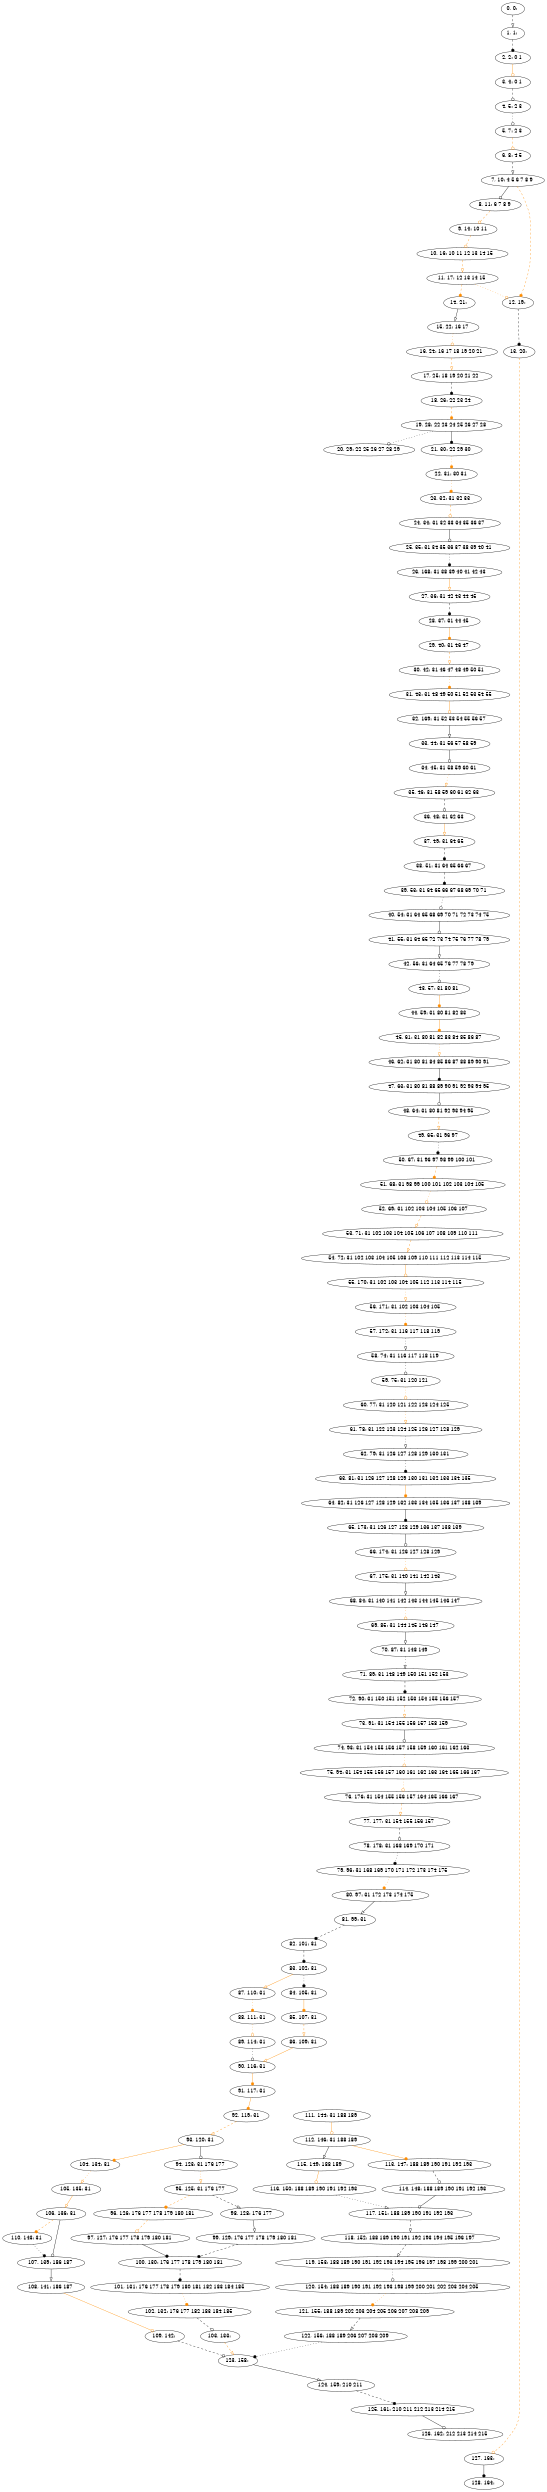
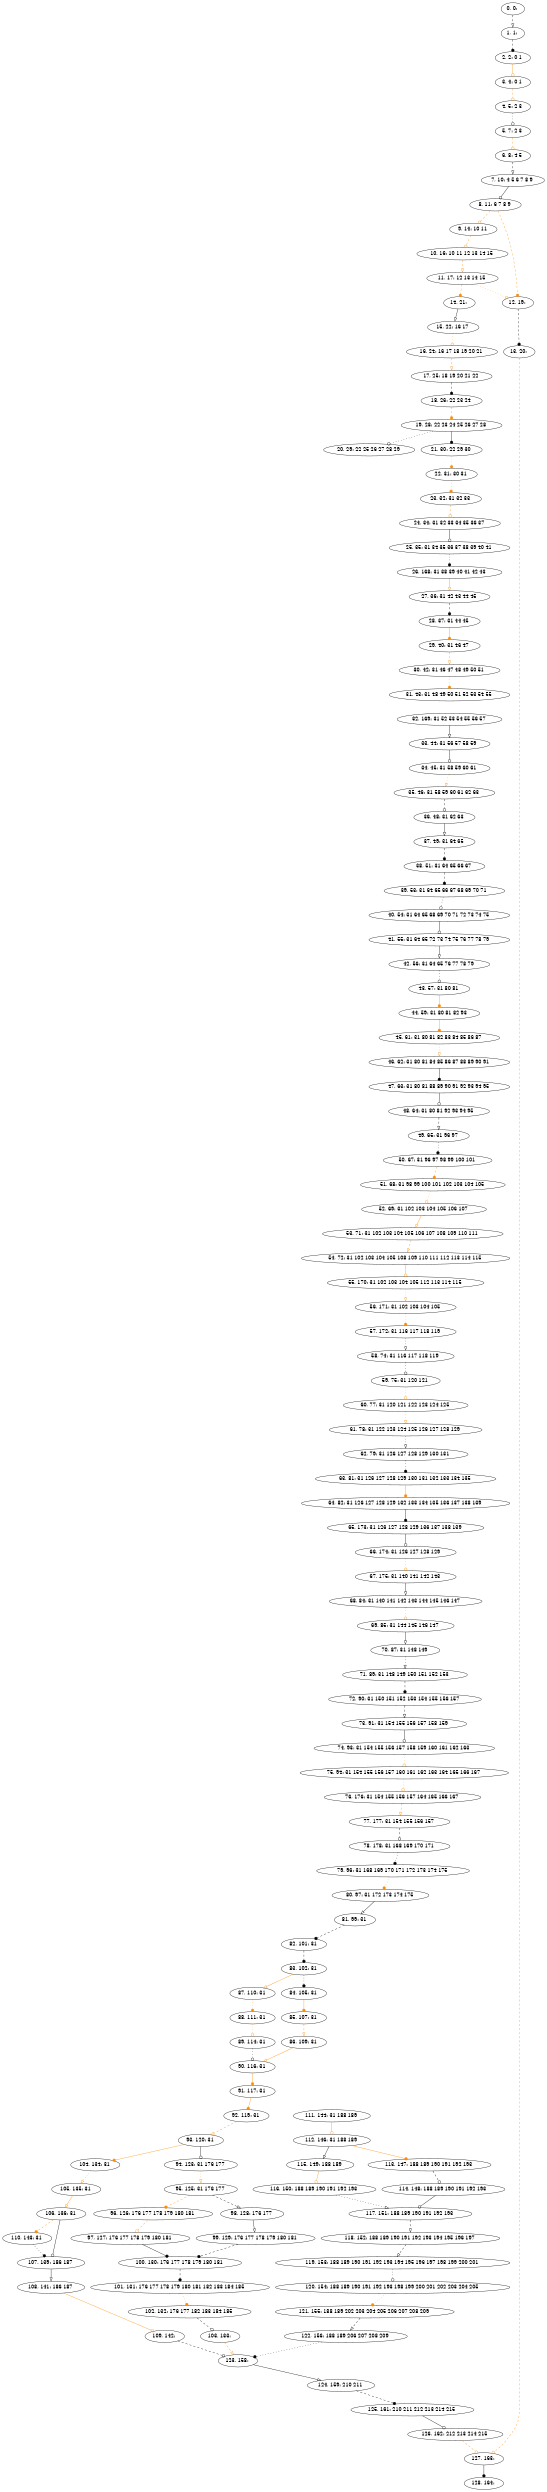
(513, 93) -> (513, 93)
(531, 239) -> (512, 251)
(450, 706) -> none
(444, 828) -> (444, 828)
(439, 1013) -> (439, 1013)
(439, 1122) -> (439, 1122)
(419, 1220) -> (419, 1220)
(405, 1710) -> (405, 1710)
none -> (469, 2446)
